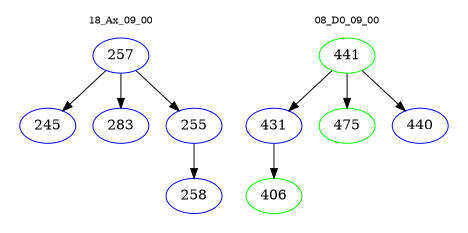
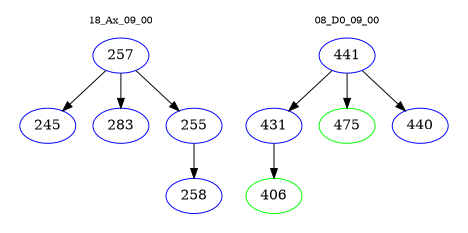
(347, 56) -> (347, 56)
